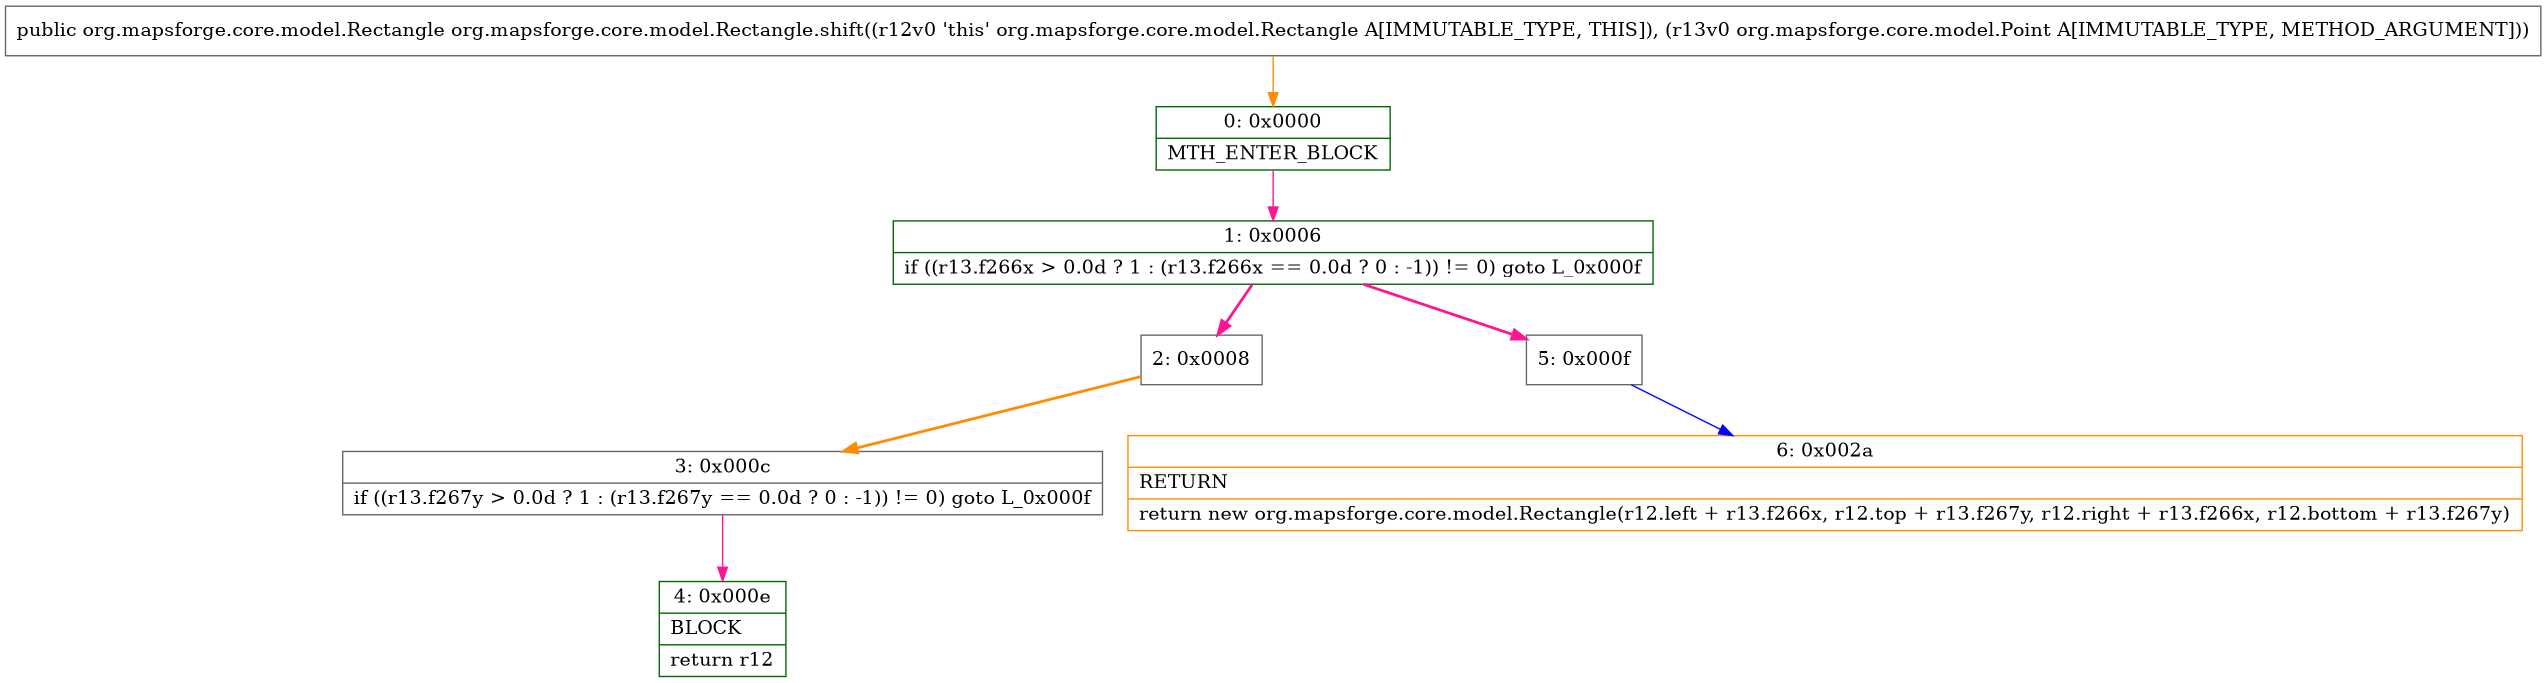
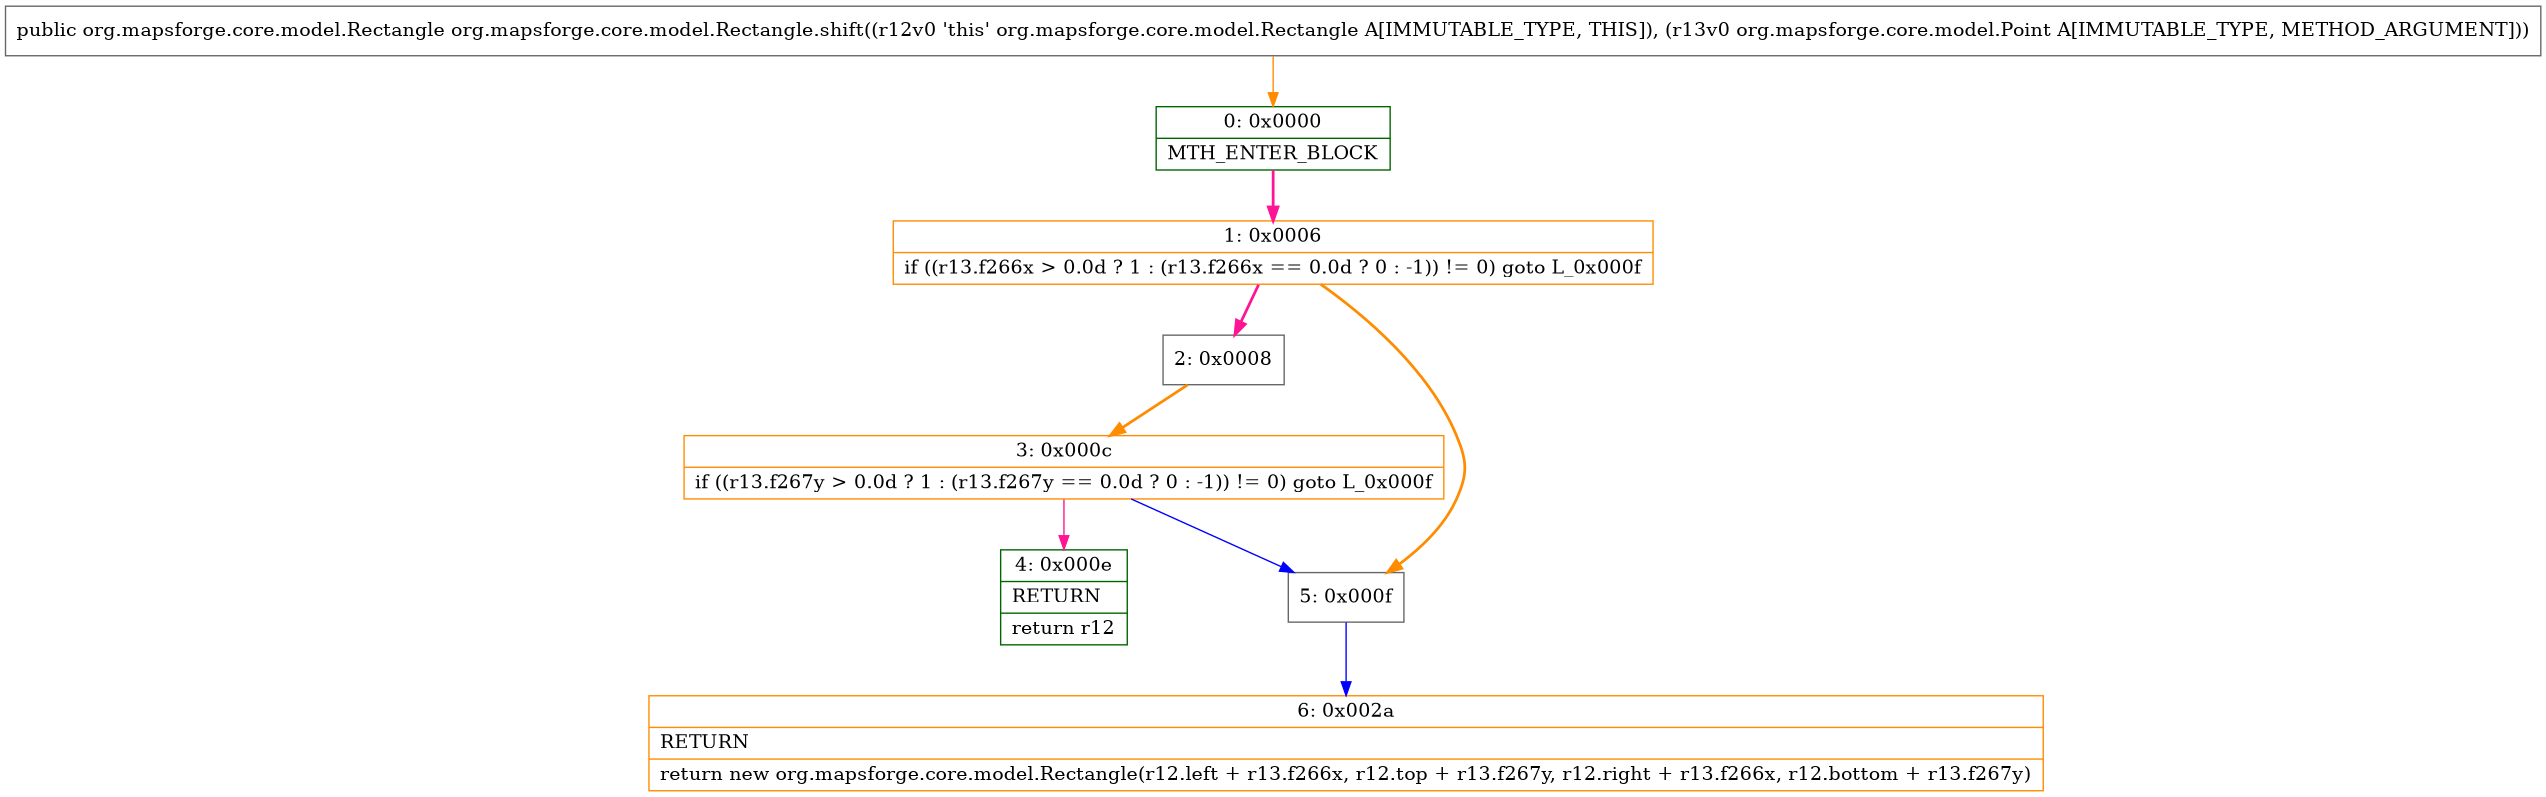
(1273, 188) -> (1273, 188)
(1273, 253) -> (1273, 253)
(1438, 309) -> (1445, 412)
(723, 483) -> (1064, 467)
none -> (1206, 533)
(706, 628) -> (1056, 597)
